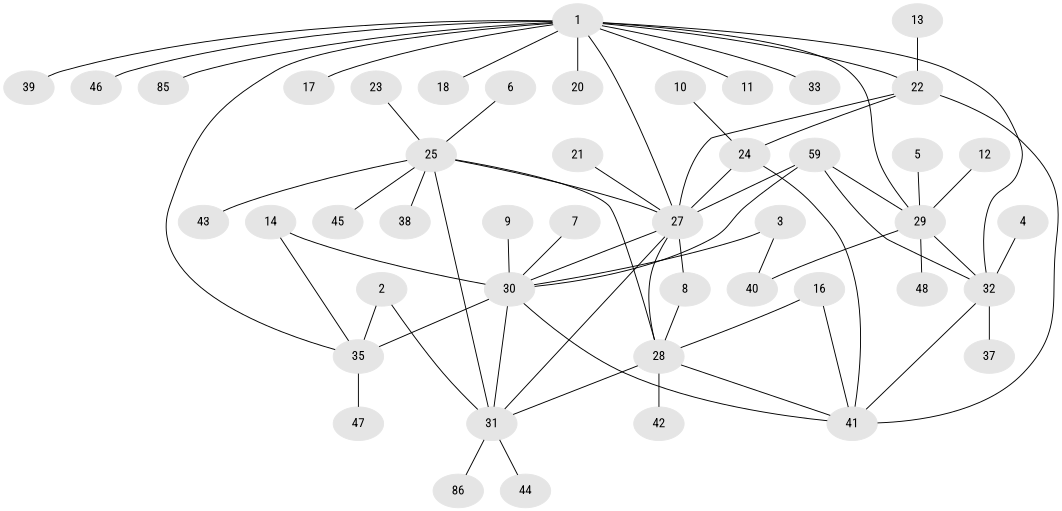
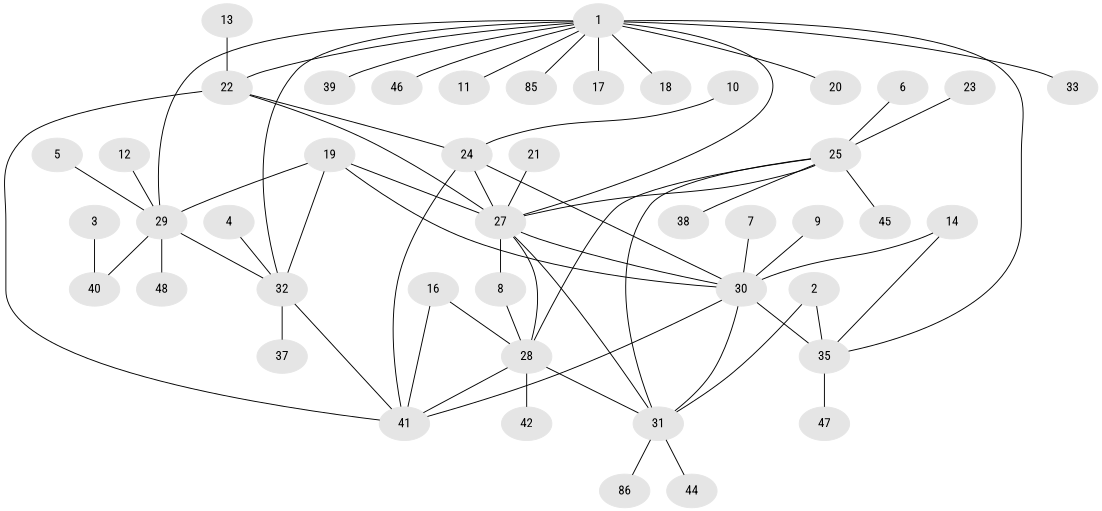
(815, 155) -> (330, 155)
(203, 222) -> none
(705, 250) -> (598, 219)
